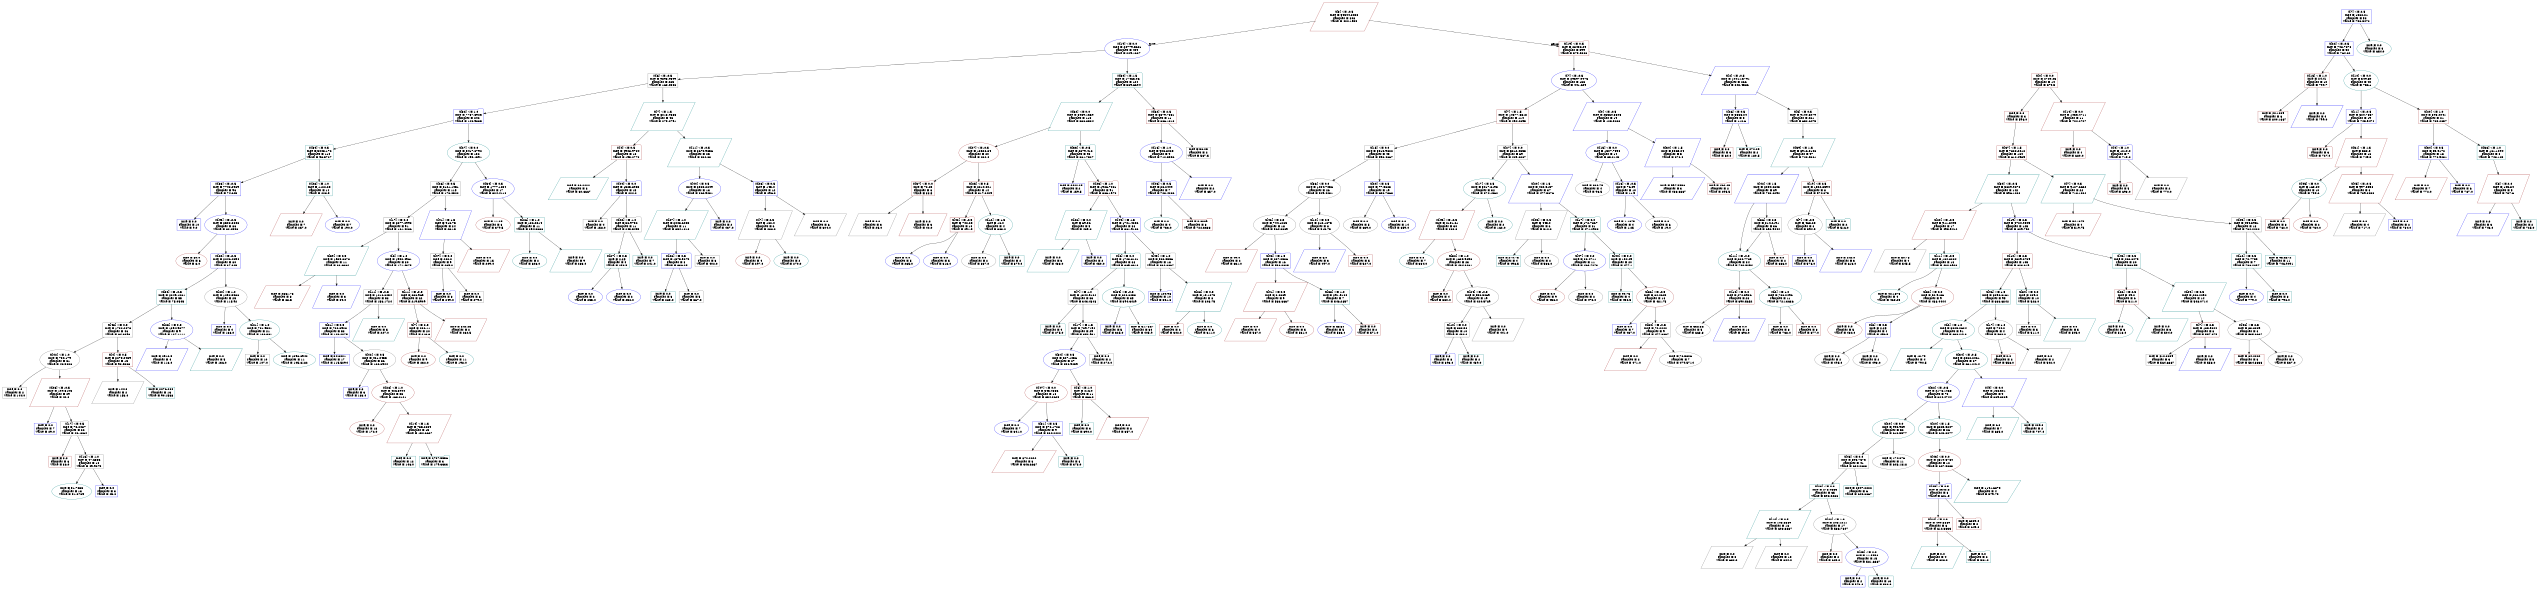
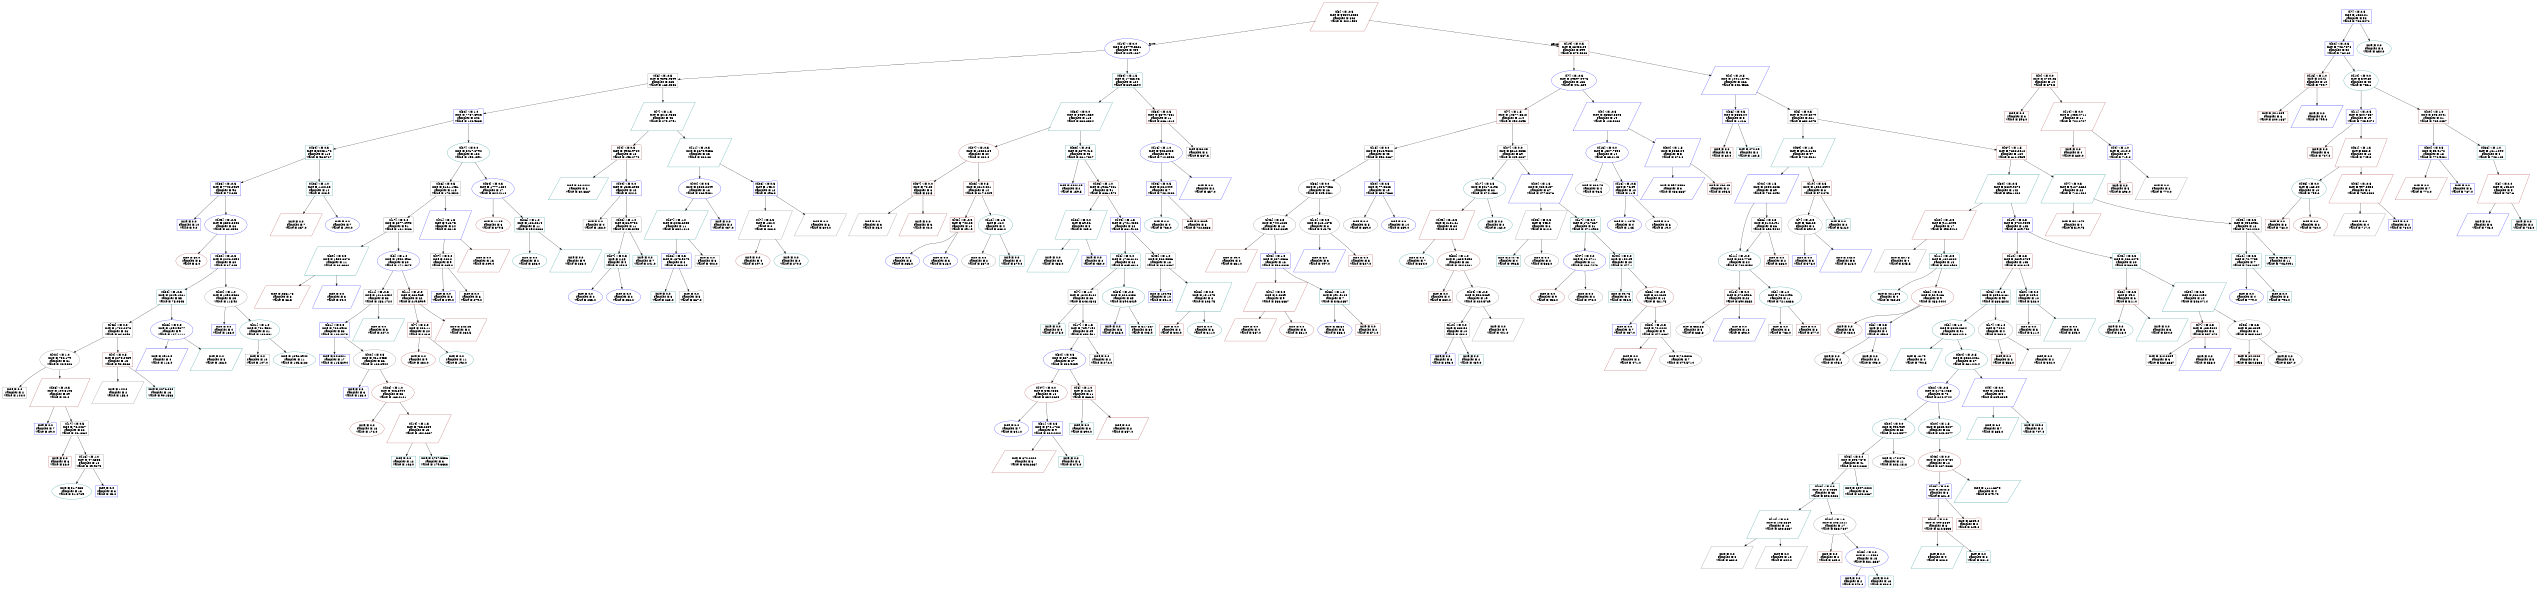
(2015, 133) -> (1906, 135)
(765, 225) -> (765, 225)
(1987, 491) -> (1987, 491)
